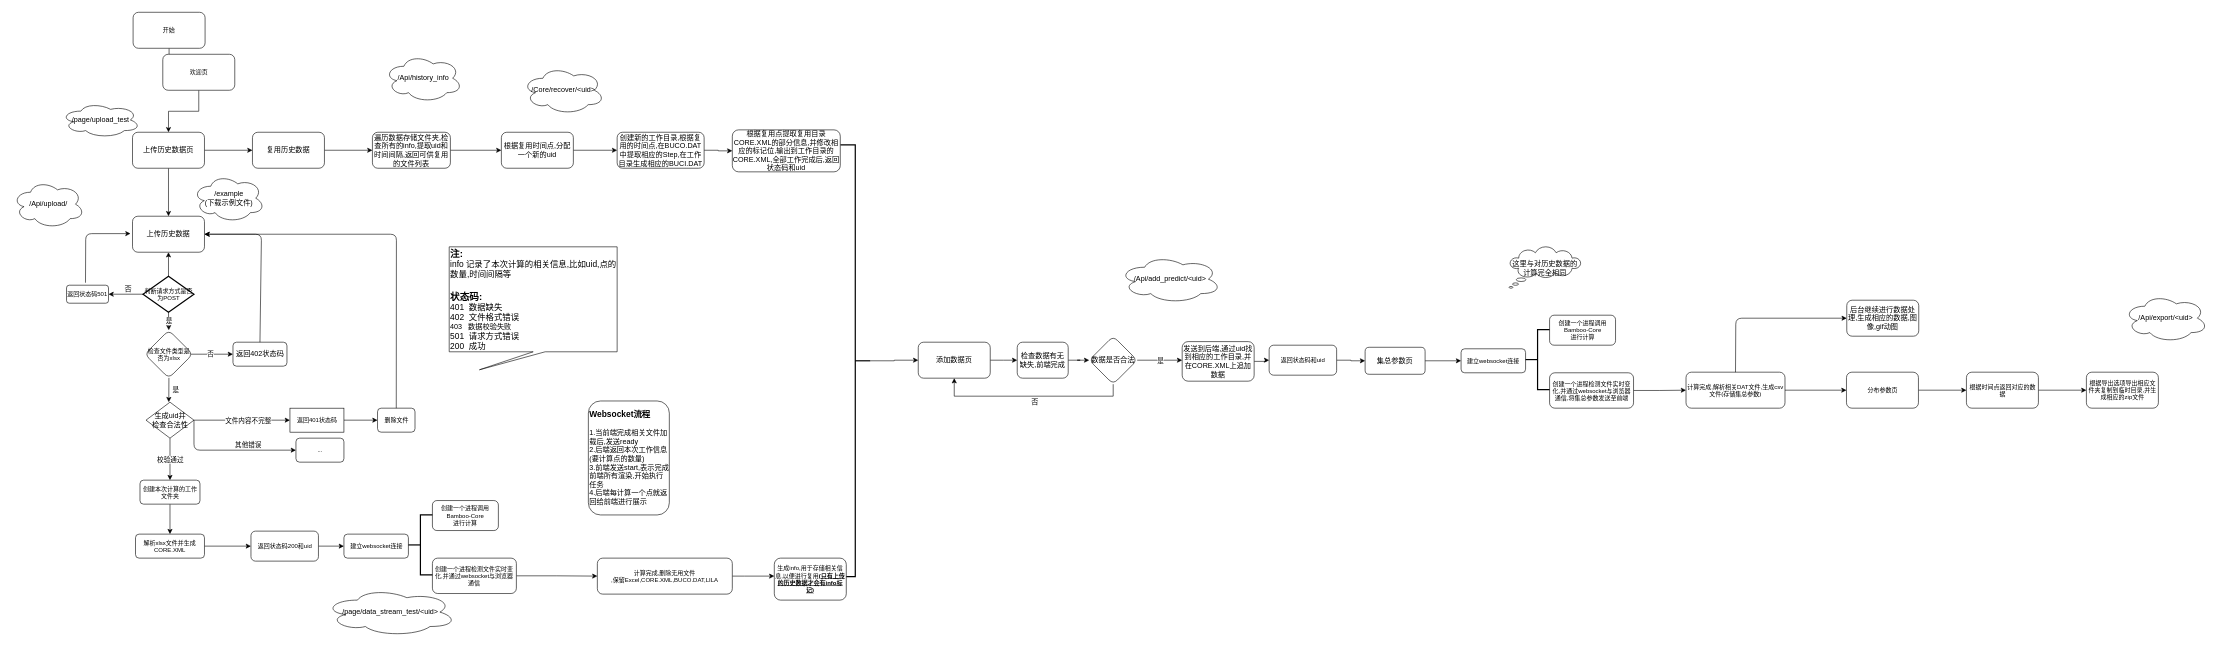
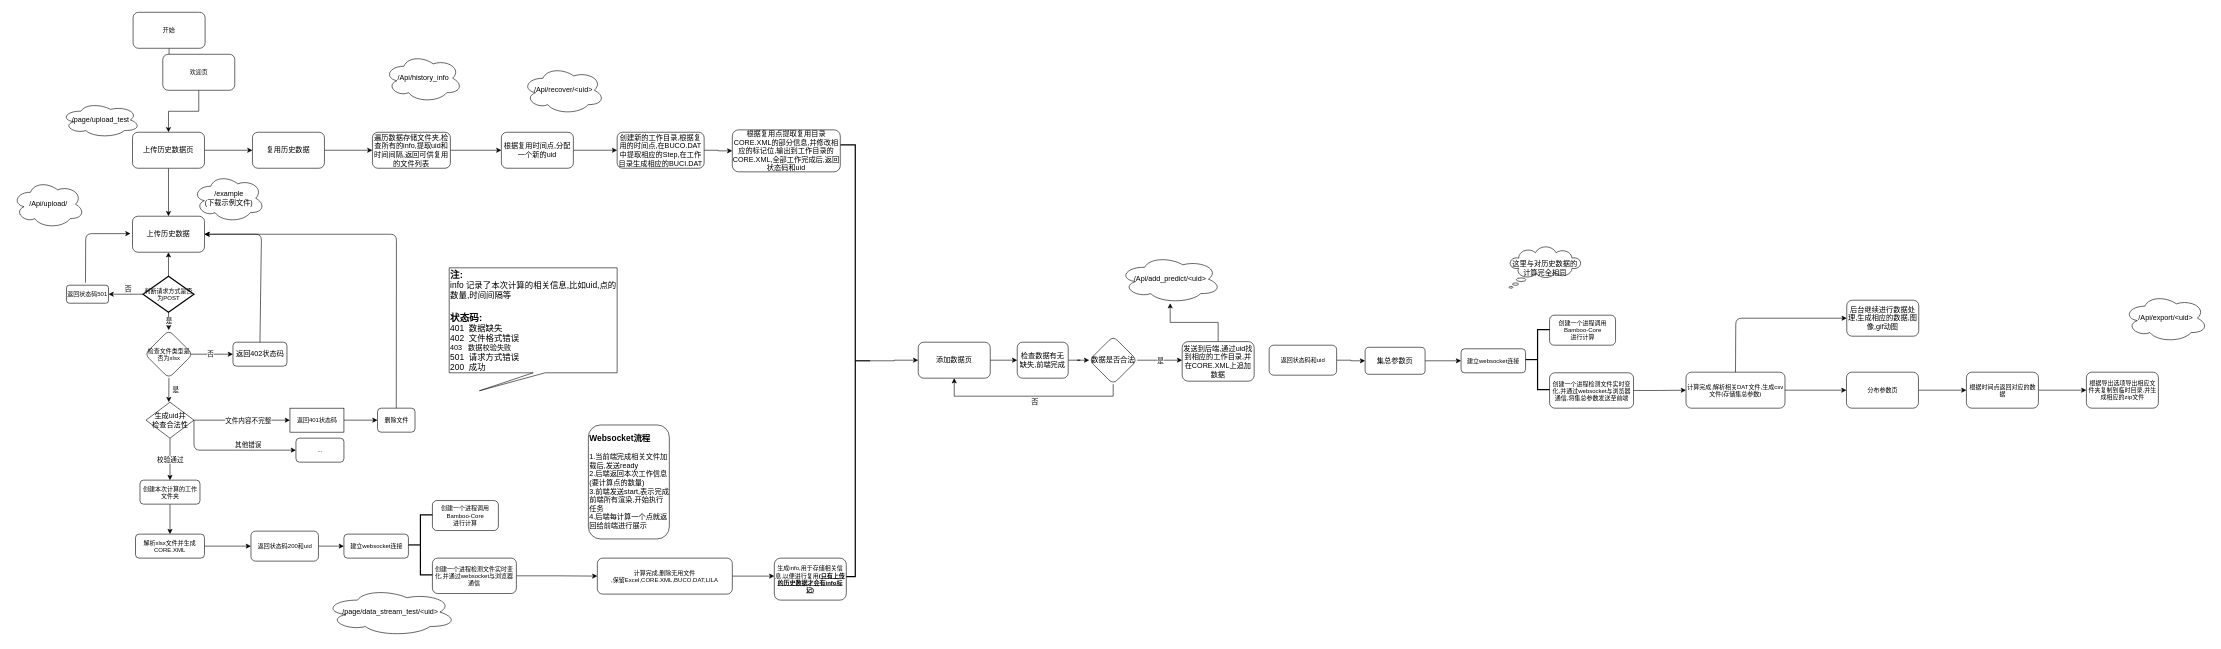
(563, 90) -> (563, 90)
(533, 308) -> (533, 329)
(1261, 362) -> (1194, 323)
(629, 458) -> (629, 482)
